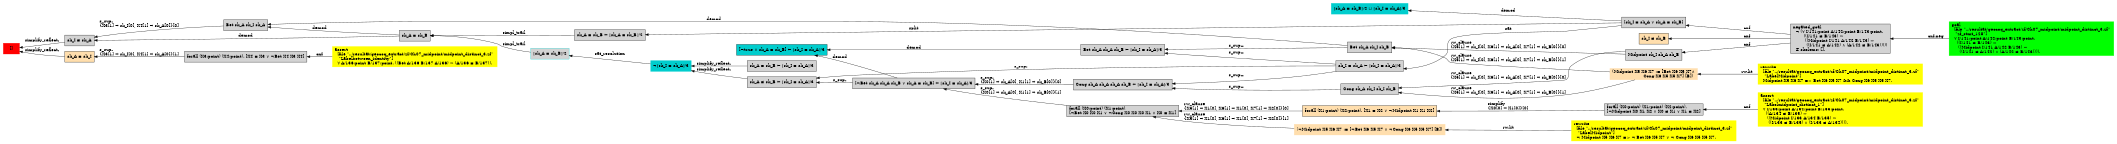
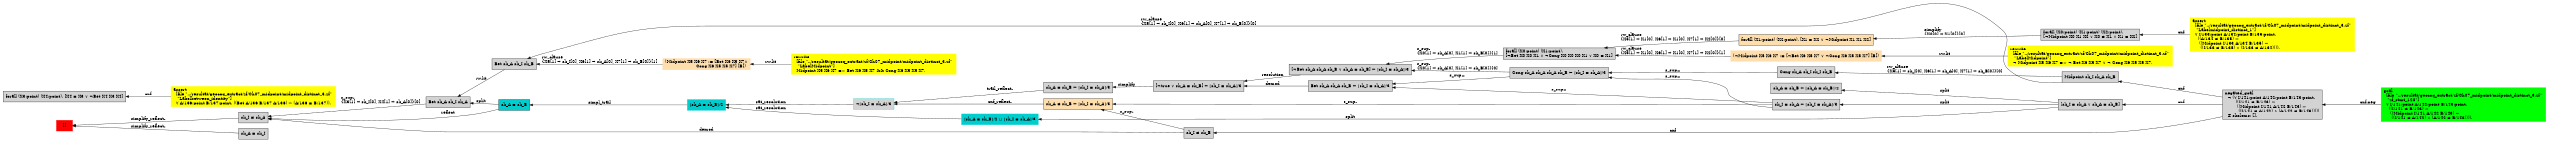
(1508, 11) -> (1350, 117)
(714, 19) -> (481, 79)
(320, 28) -> (481, 101)
(1508, 29) -> (1945, 102)
(504, 35) -> none
(246, 36) -> (448, 113)
(415, 36) -> (514, 105)
(1654, 39) -> (1199, 133)
(1258, 48) -> (1453, 80)
(782, 50) -> (1199, 86)
(550, 54) -> (707, 105)
(80, 57) -> (253, 134)
(141, 57) -> none
(840, 57) -> (1273, 75)
(714, 64) -> (1000, 89)
(671, 66) -> (874, 104)
(714, 69) -> (1000, 102)
(782, 82) -> (1078, 104)
(836, 83) -> (1150, 121)
none -> (1135, 87)
(1519, 98) -> none
none -> (845, 116)
none -> (727, 132)
